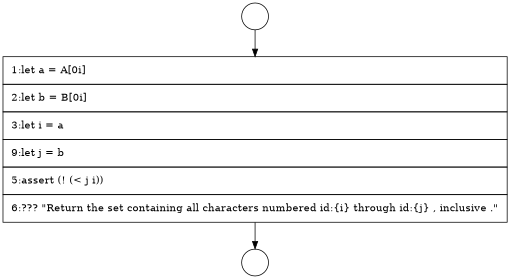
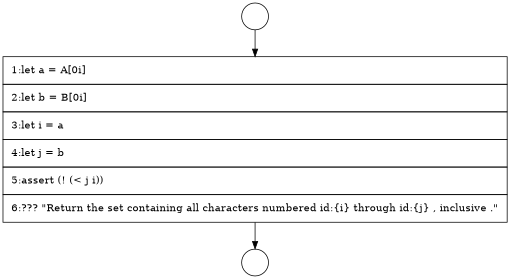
(38, 153) -> (38, 153)
